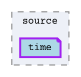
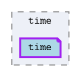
(40, 21) -> (40, 21)
